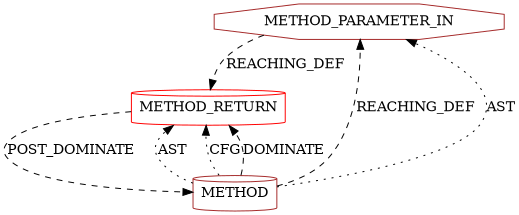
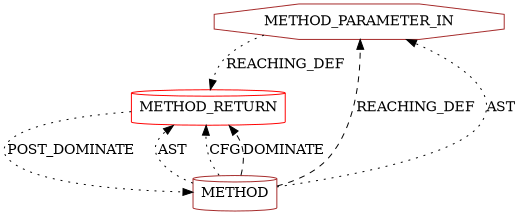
(233, 52) -> (233, 52)
(22, 168) -> (22, 168)
